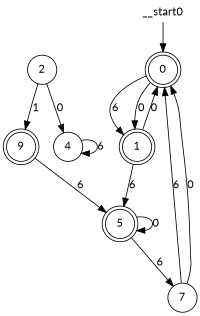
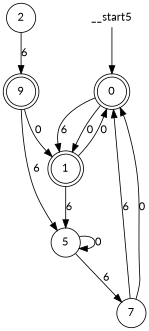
(163, 13) -> (112, 18)
(36, 108) -> (25, 53)
none -> (32, 132)
(68, 147) -> none
(120, 224) -> (66, 243)
